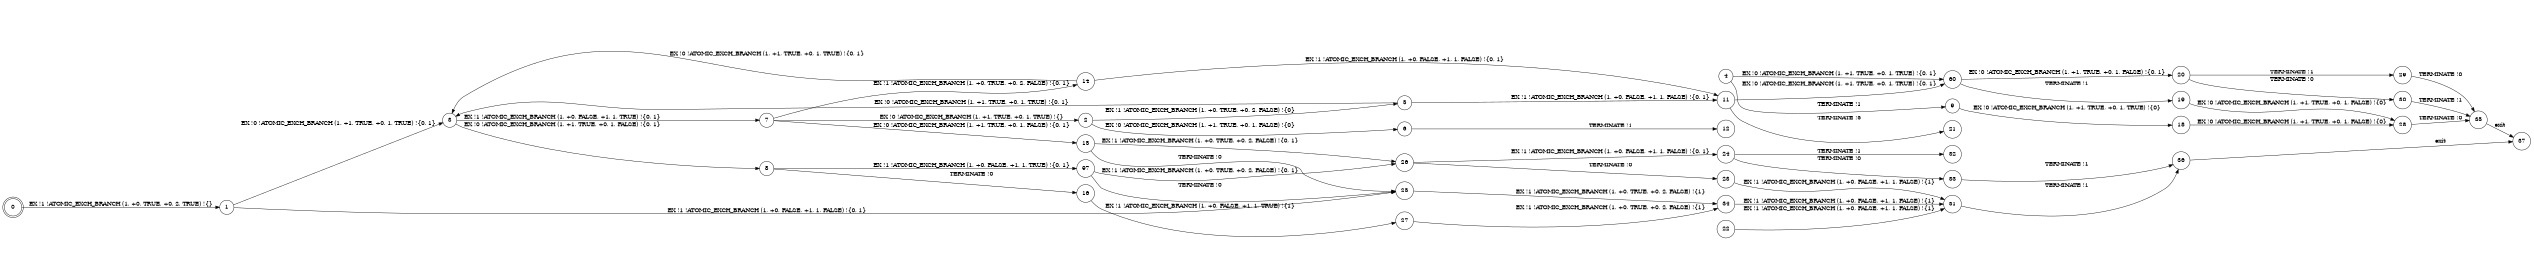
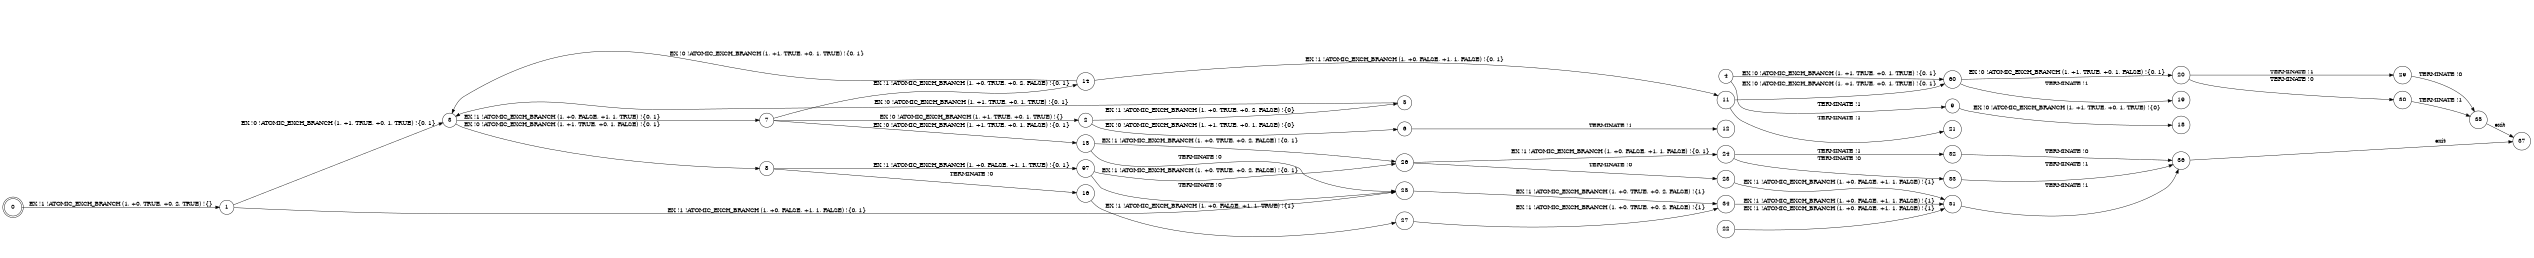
(1562, 101) -> none
(1839, 118) -> (1839, 118)
(2403, 125) -> none
none -> (2065, 157)
